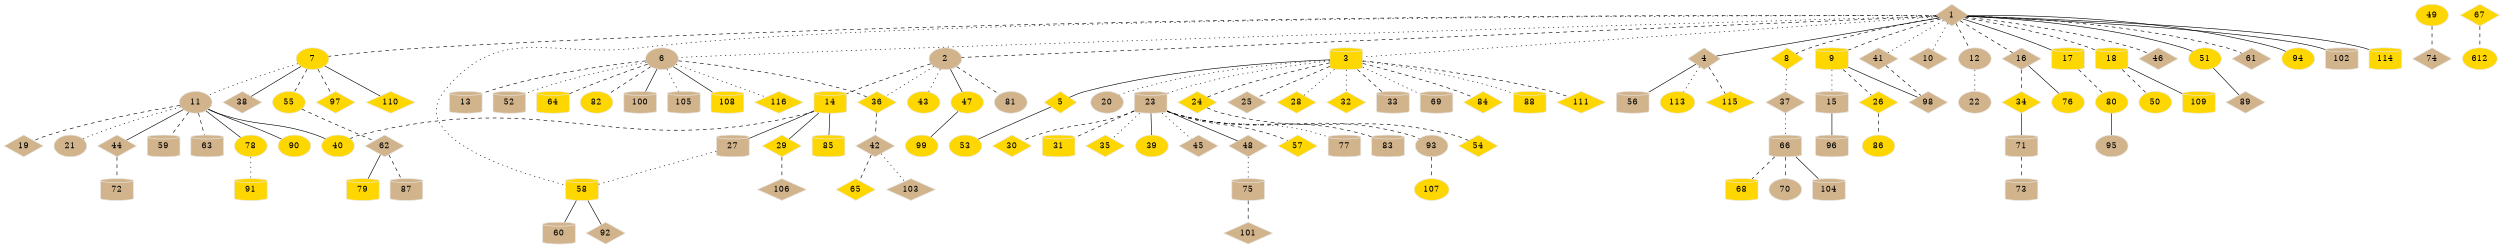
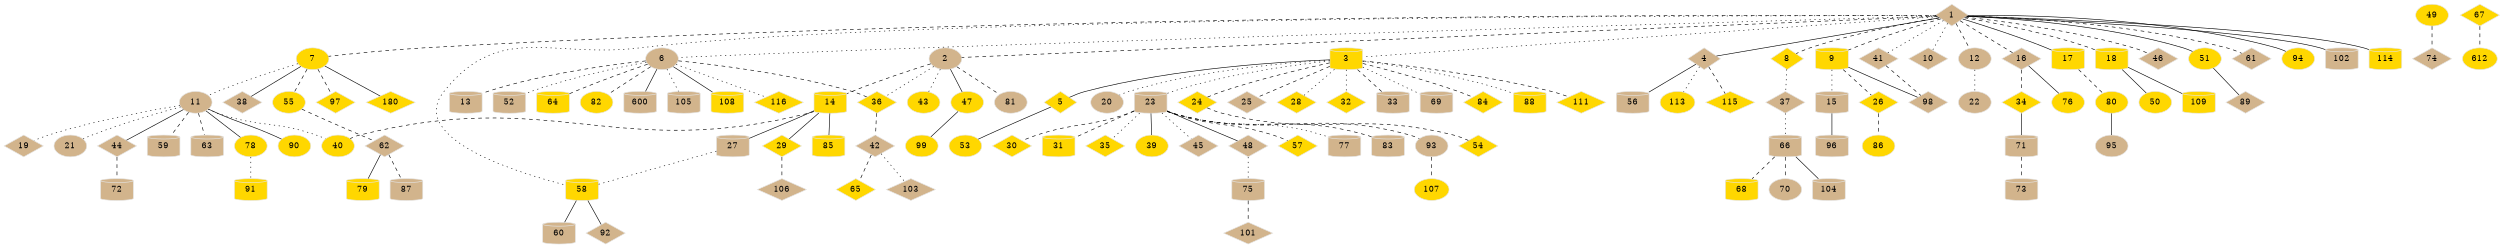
(2134, 81) -> (2134, 81)
(391, 102) -> (391, 102)
(640, 102) -> (640, 102)
(106, 120) -> (106, 120)
(267, 124) -> (267, 124)
